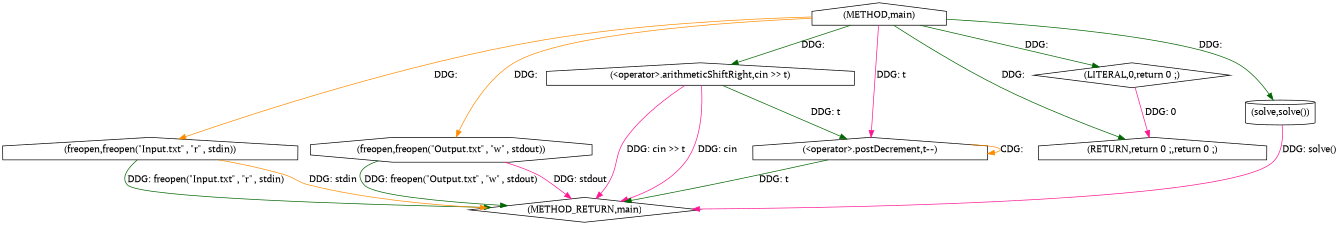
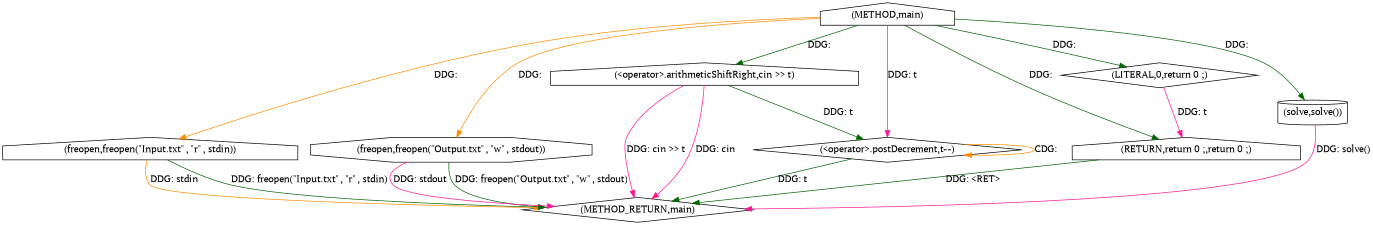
(1161, 113) -> (1192, 113)
(870, 150) -> (887, 150)
none -> (899, 181)
